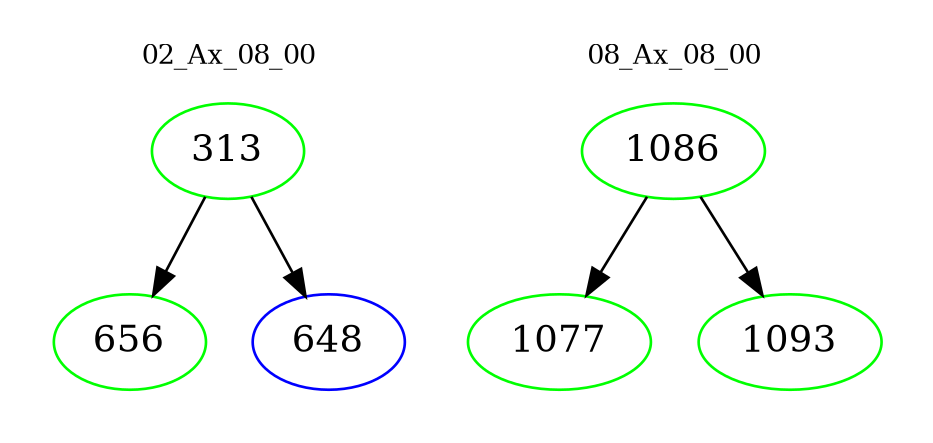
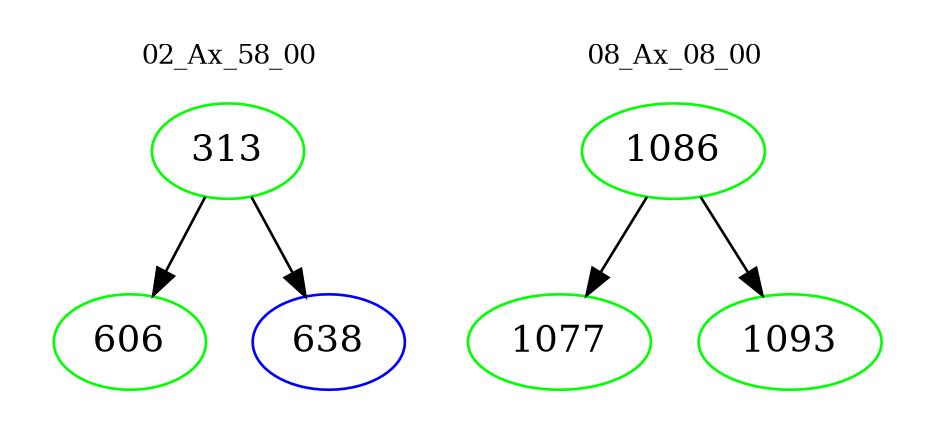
(229, 57) -> (229, 57)
(130, 342) -> (130, 342)
(329, 342) -> (329, 342)
